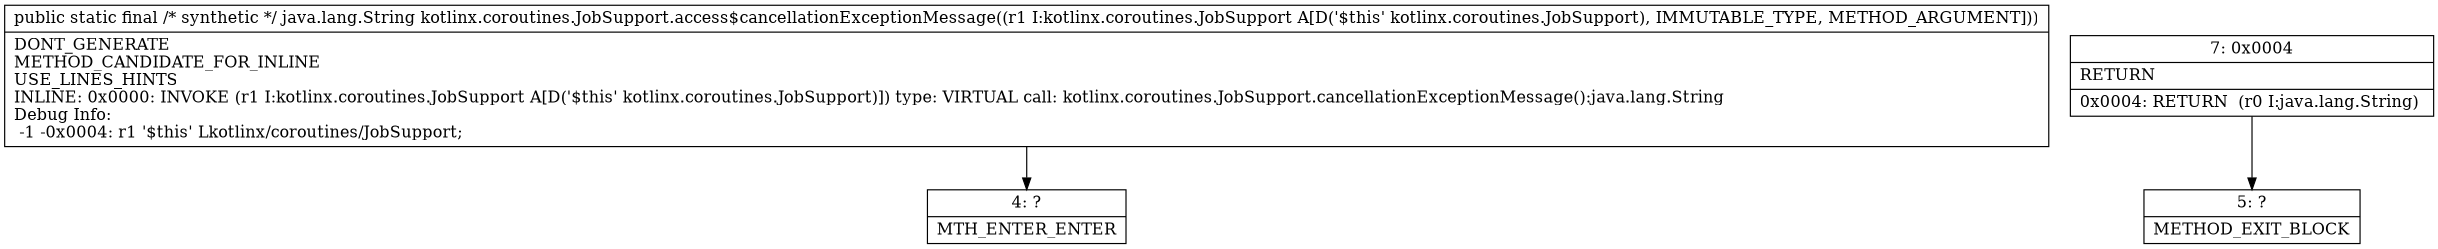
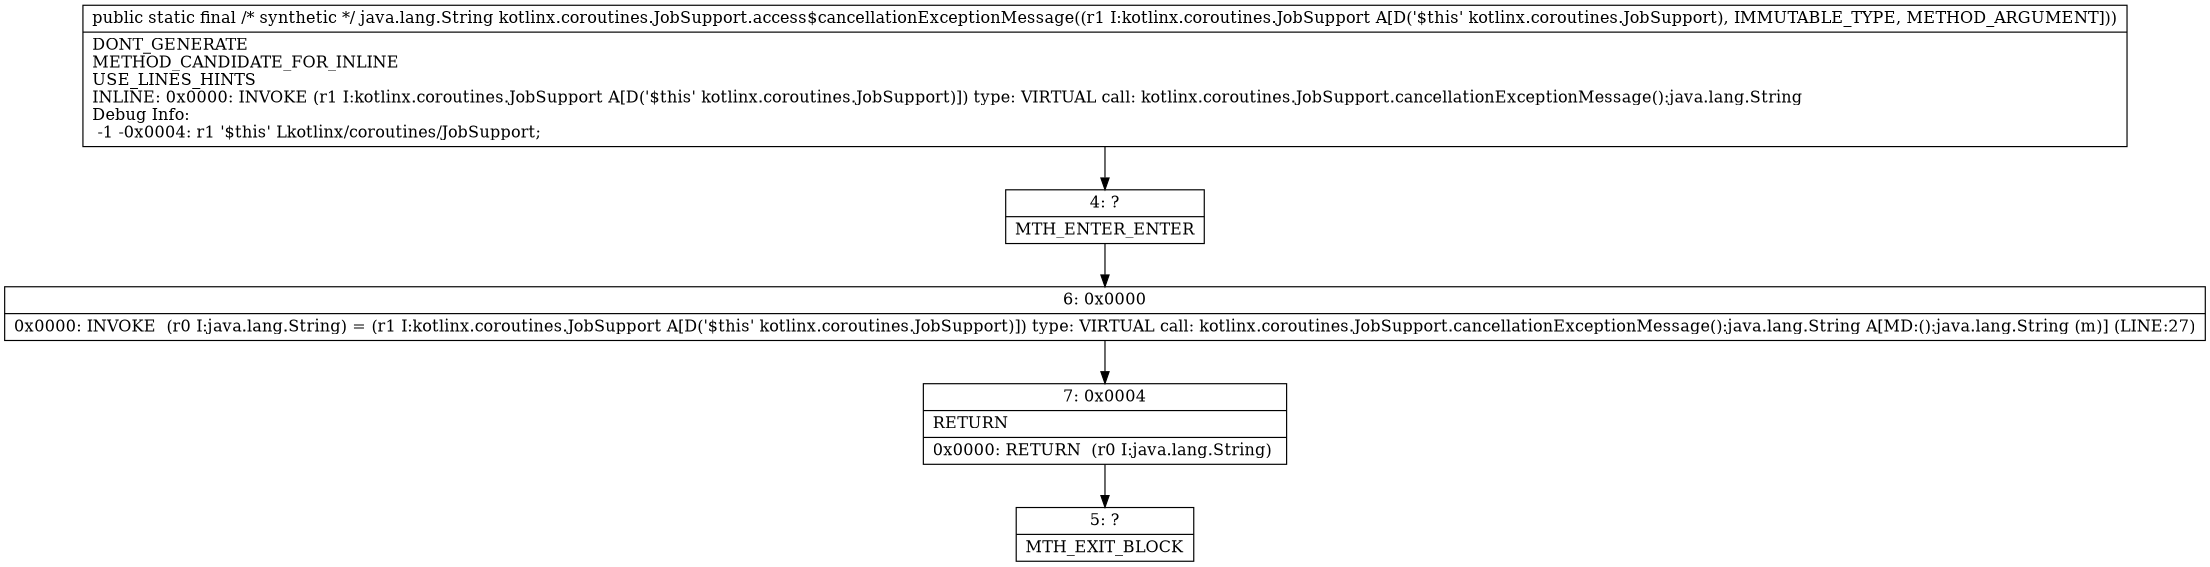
(2252, 102) -> (1105, 450)
(2252, 230) -> (1105, 547)
none -> (1105, 314)
